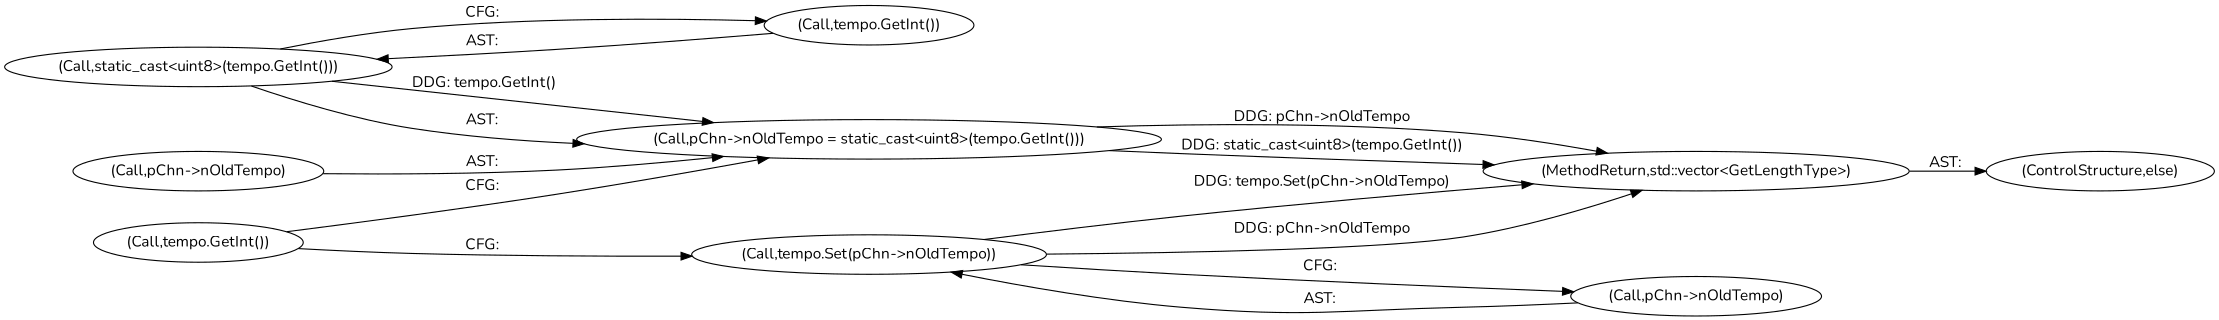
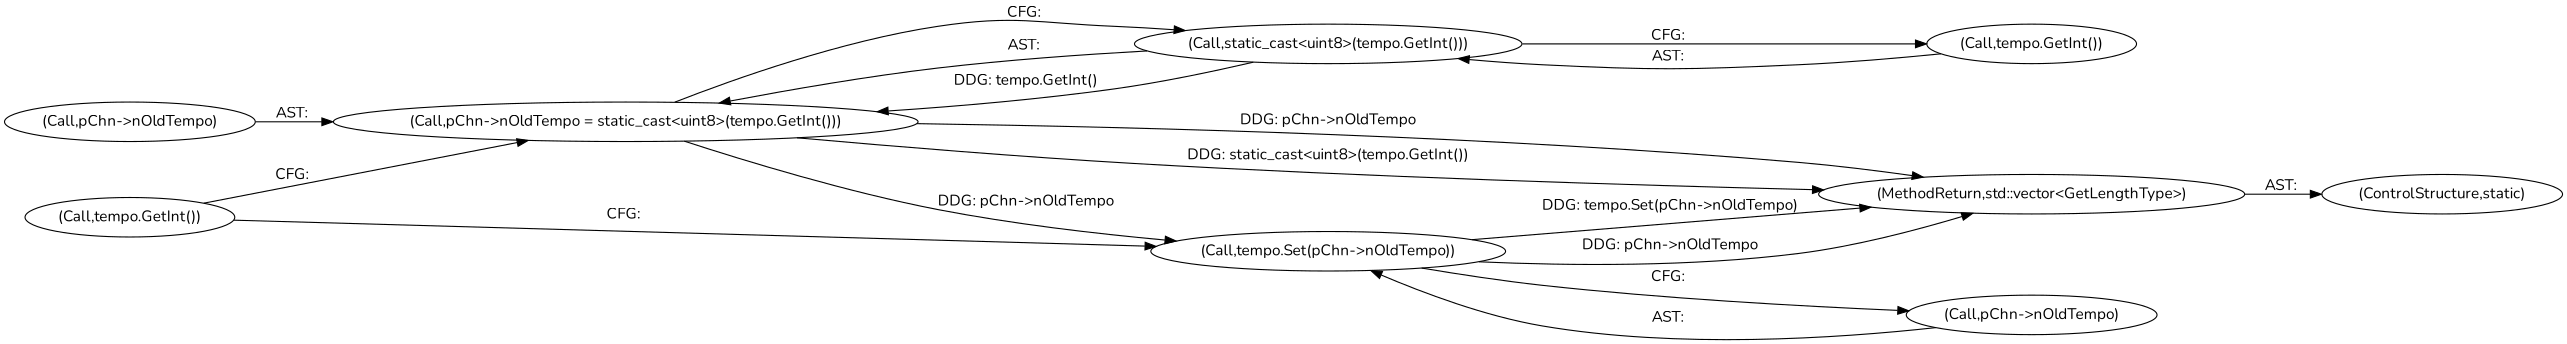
none -> (919, 30)
(2100, 171) -> (2442, 194)
none -> (921, 206)
